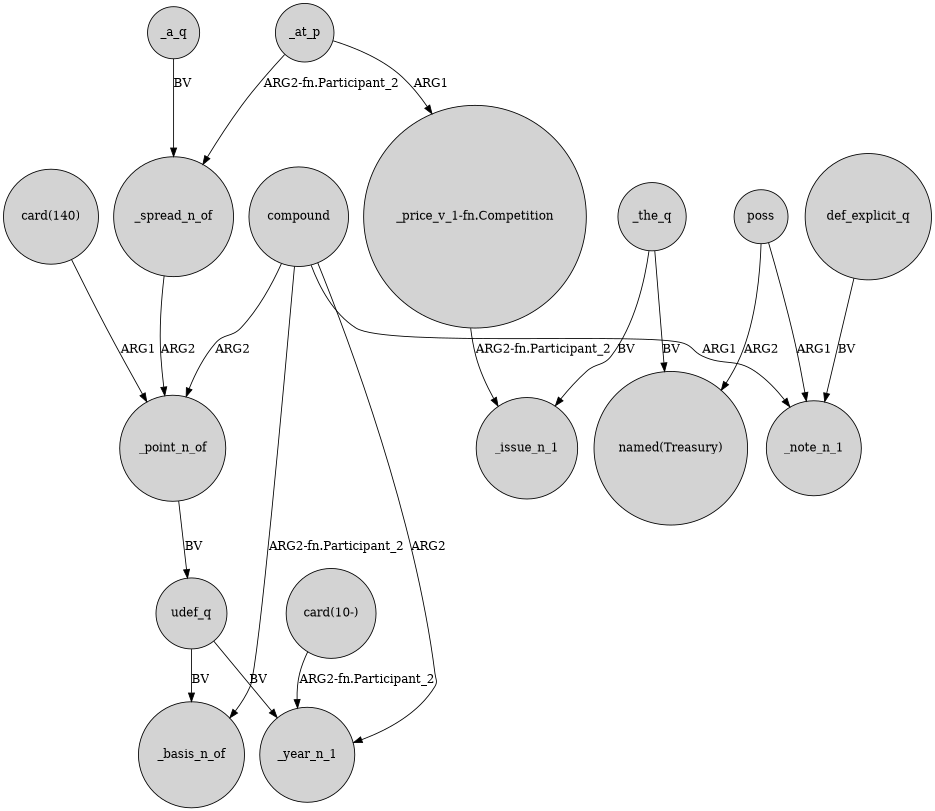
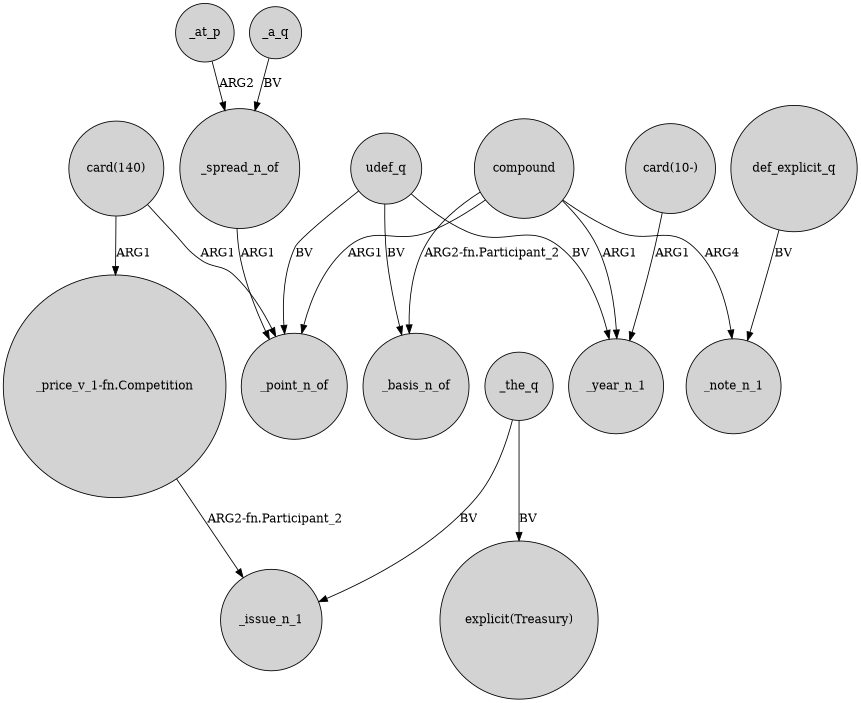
(386, 65) -> (116, 241)
(332, 84) -> (237, 84)
(761, 217) -> none
(178, 350) -> (258, 253)
(233, 350) -> (365, 253)
(720, 350) -> (722, 253)
(671, 448) -> (519, 620)
(183, 535) -> (297, 245)
(429, 547) -> (620, 253)
(367, 680) -> (673, 253)
